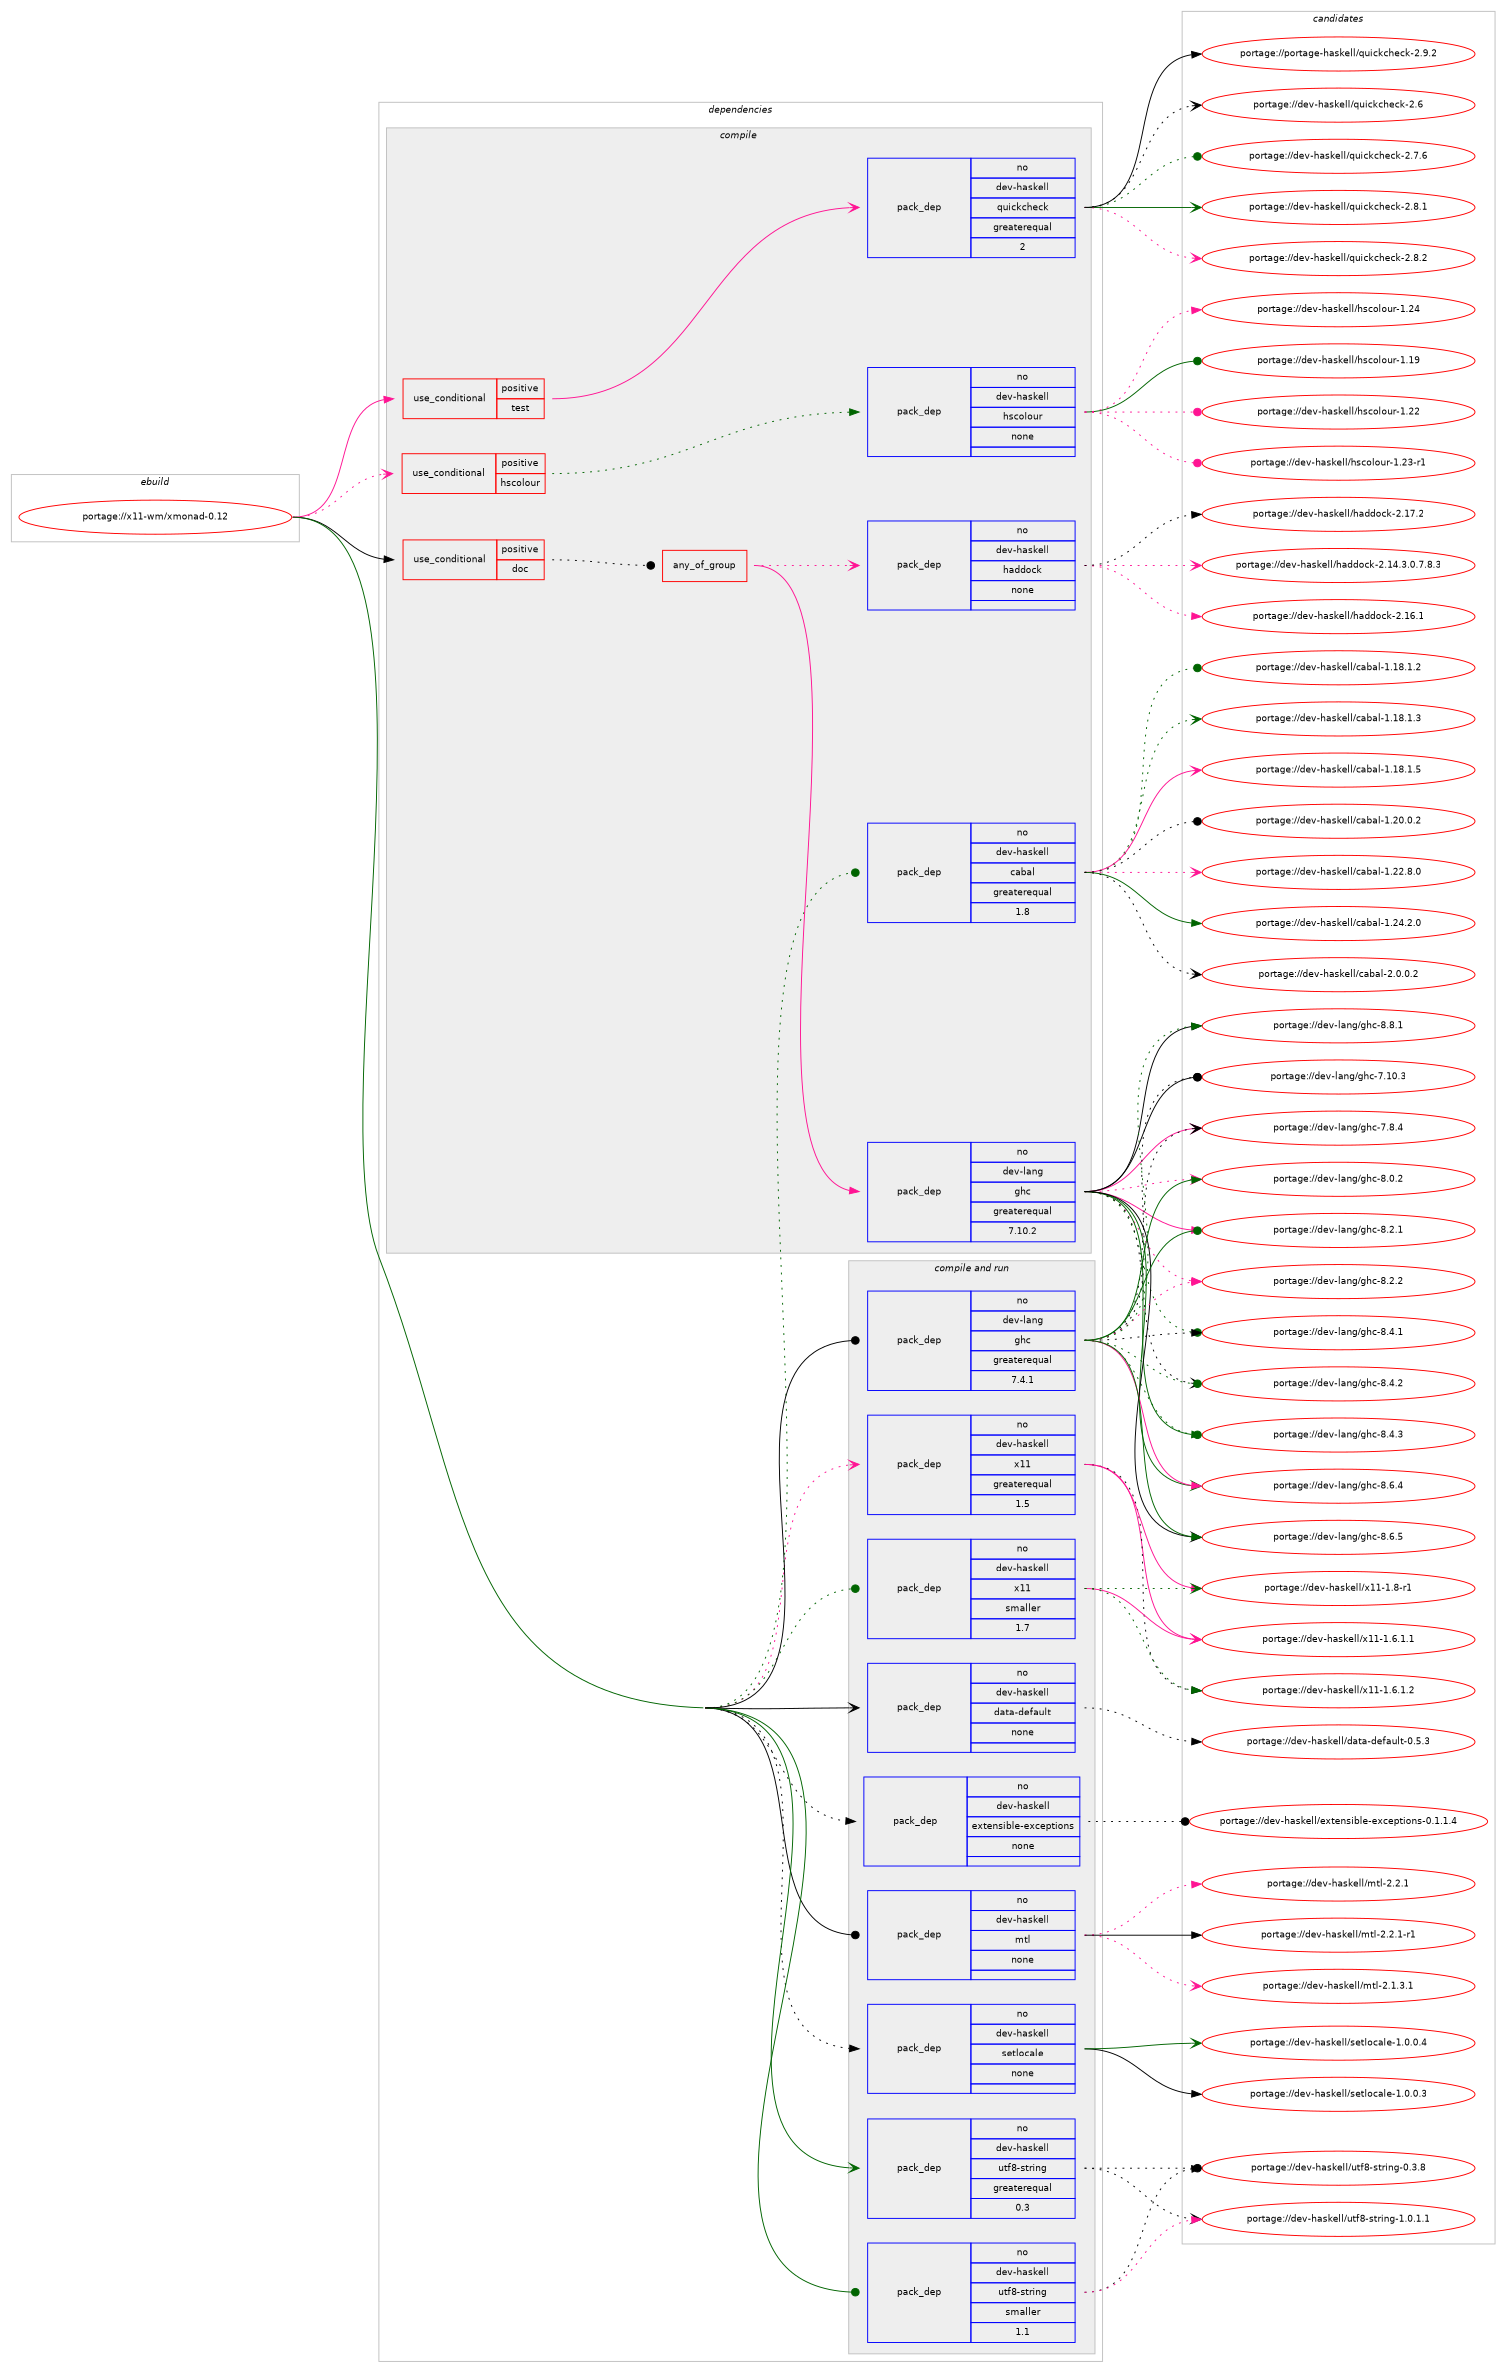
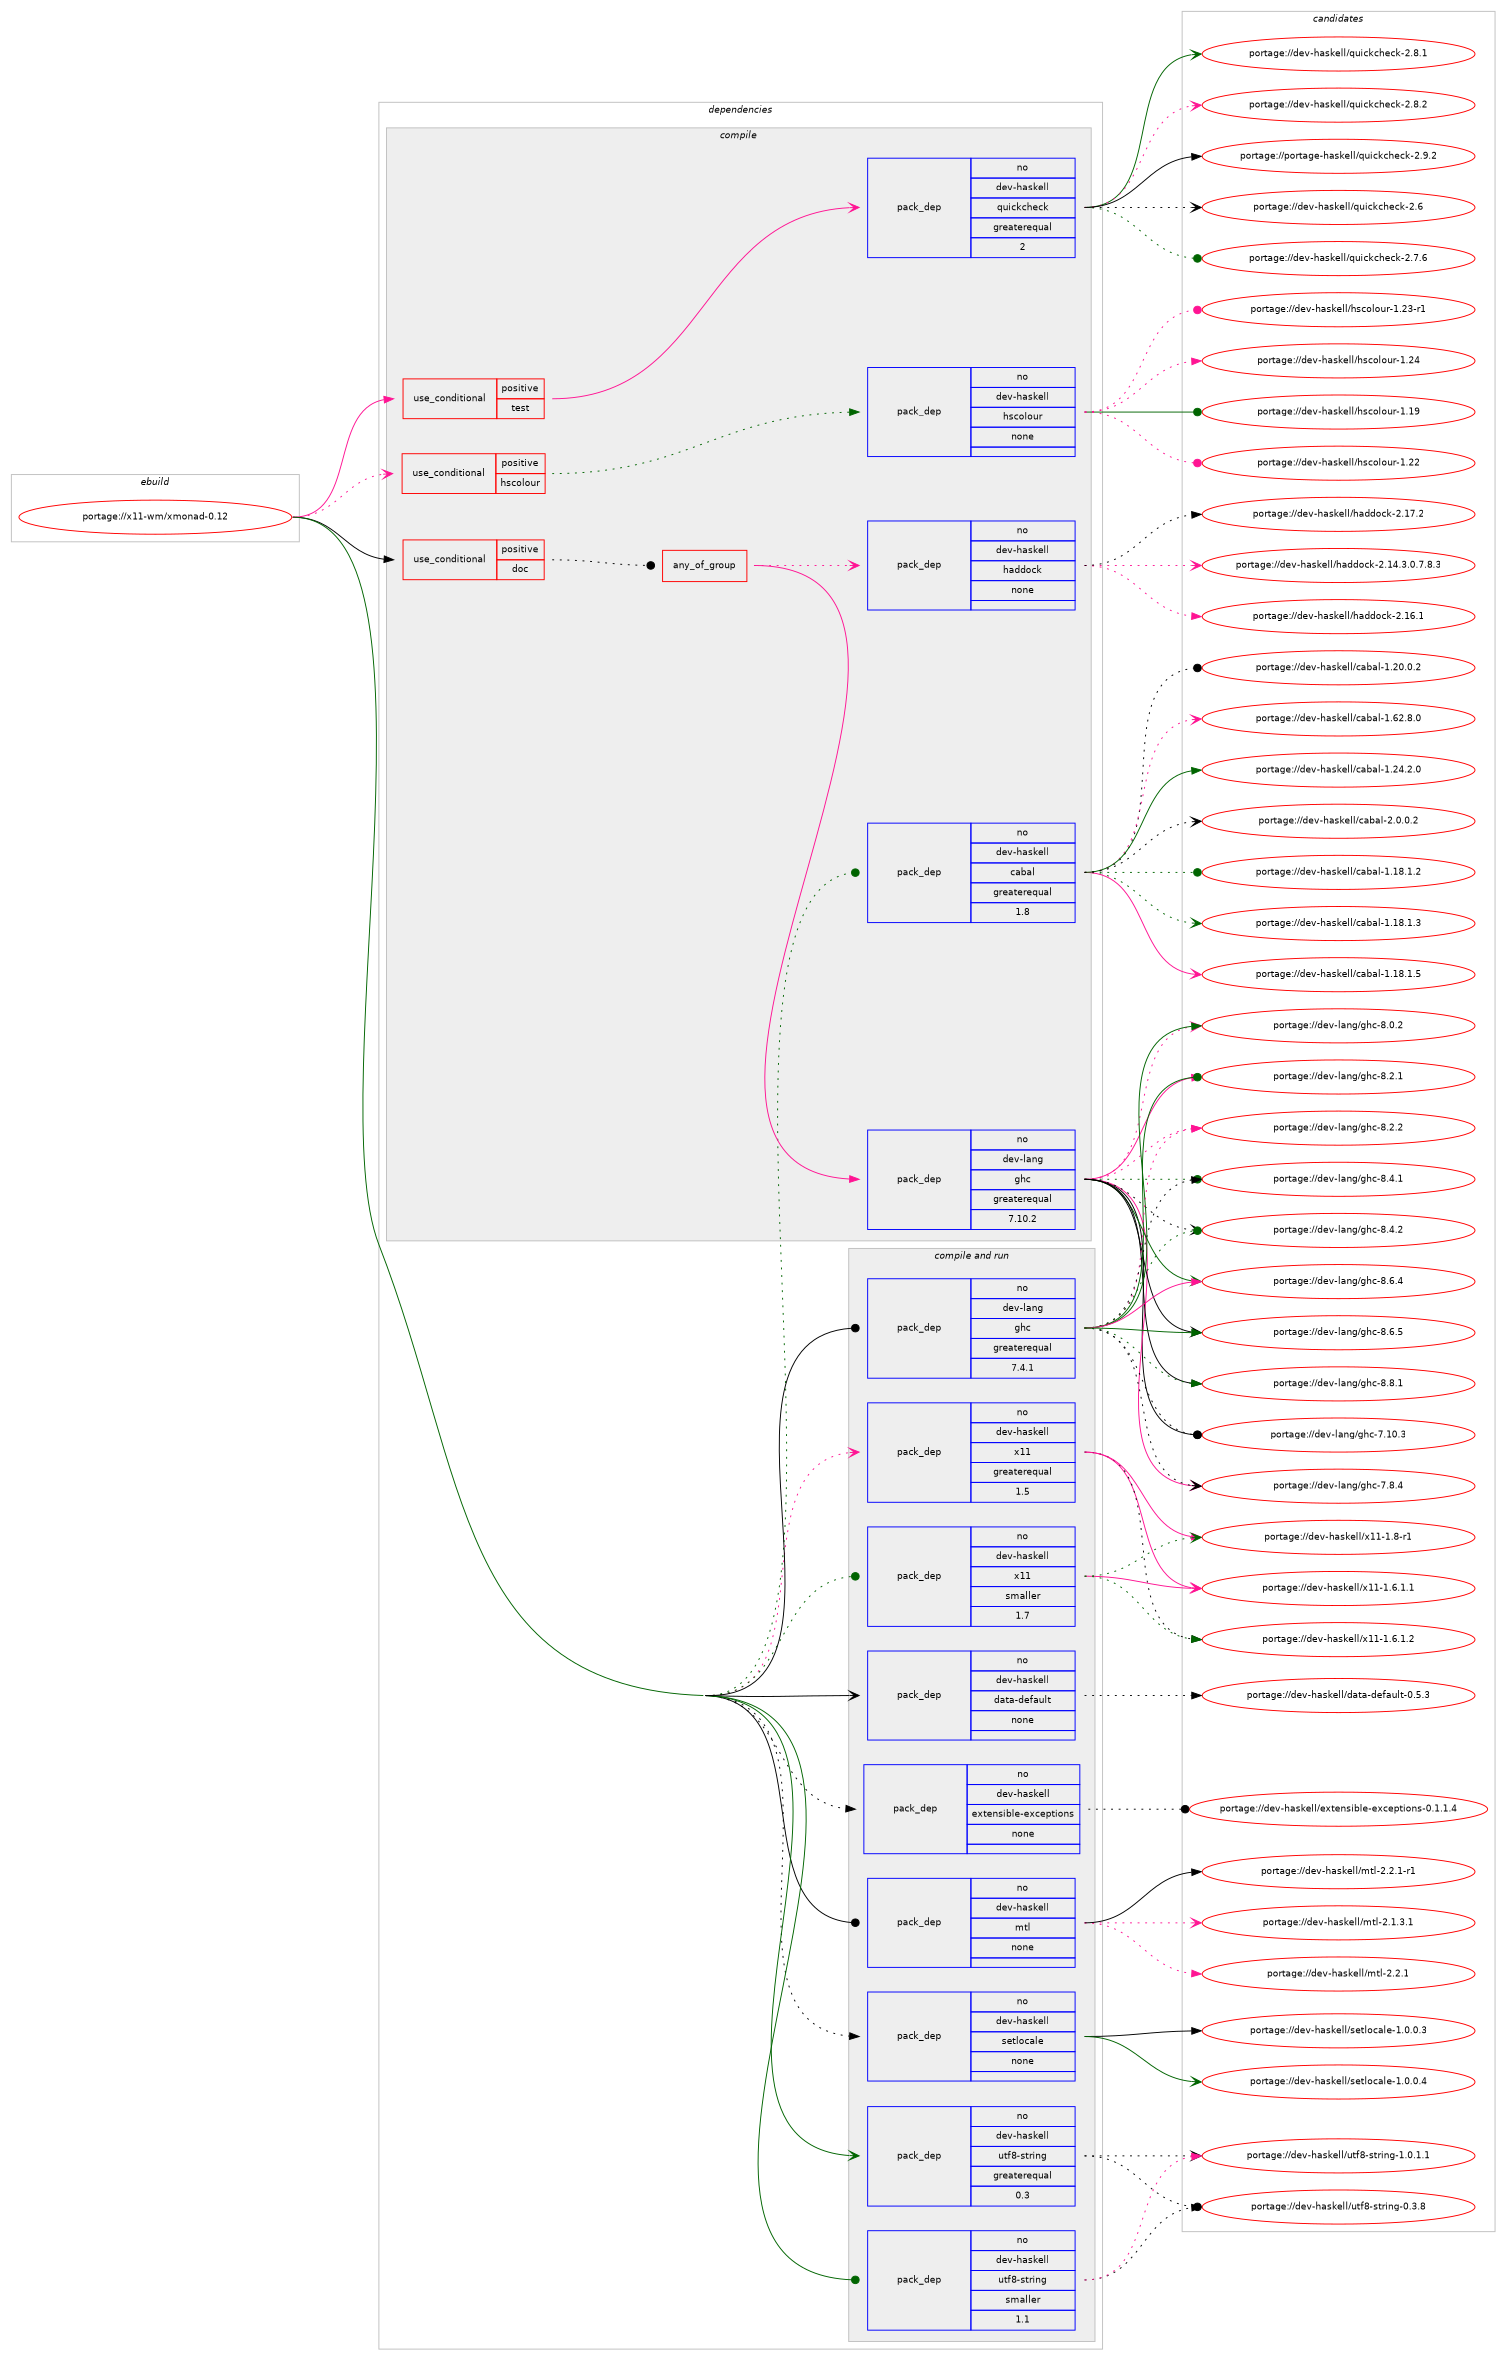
(1339, 872) -> (1339, 719)
(1339, 1435) -> none
